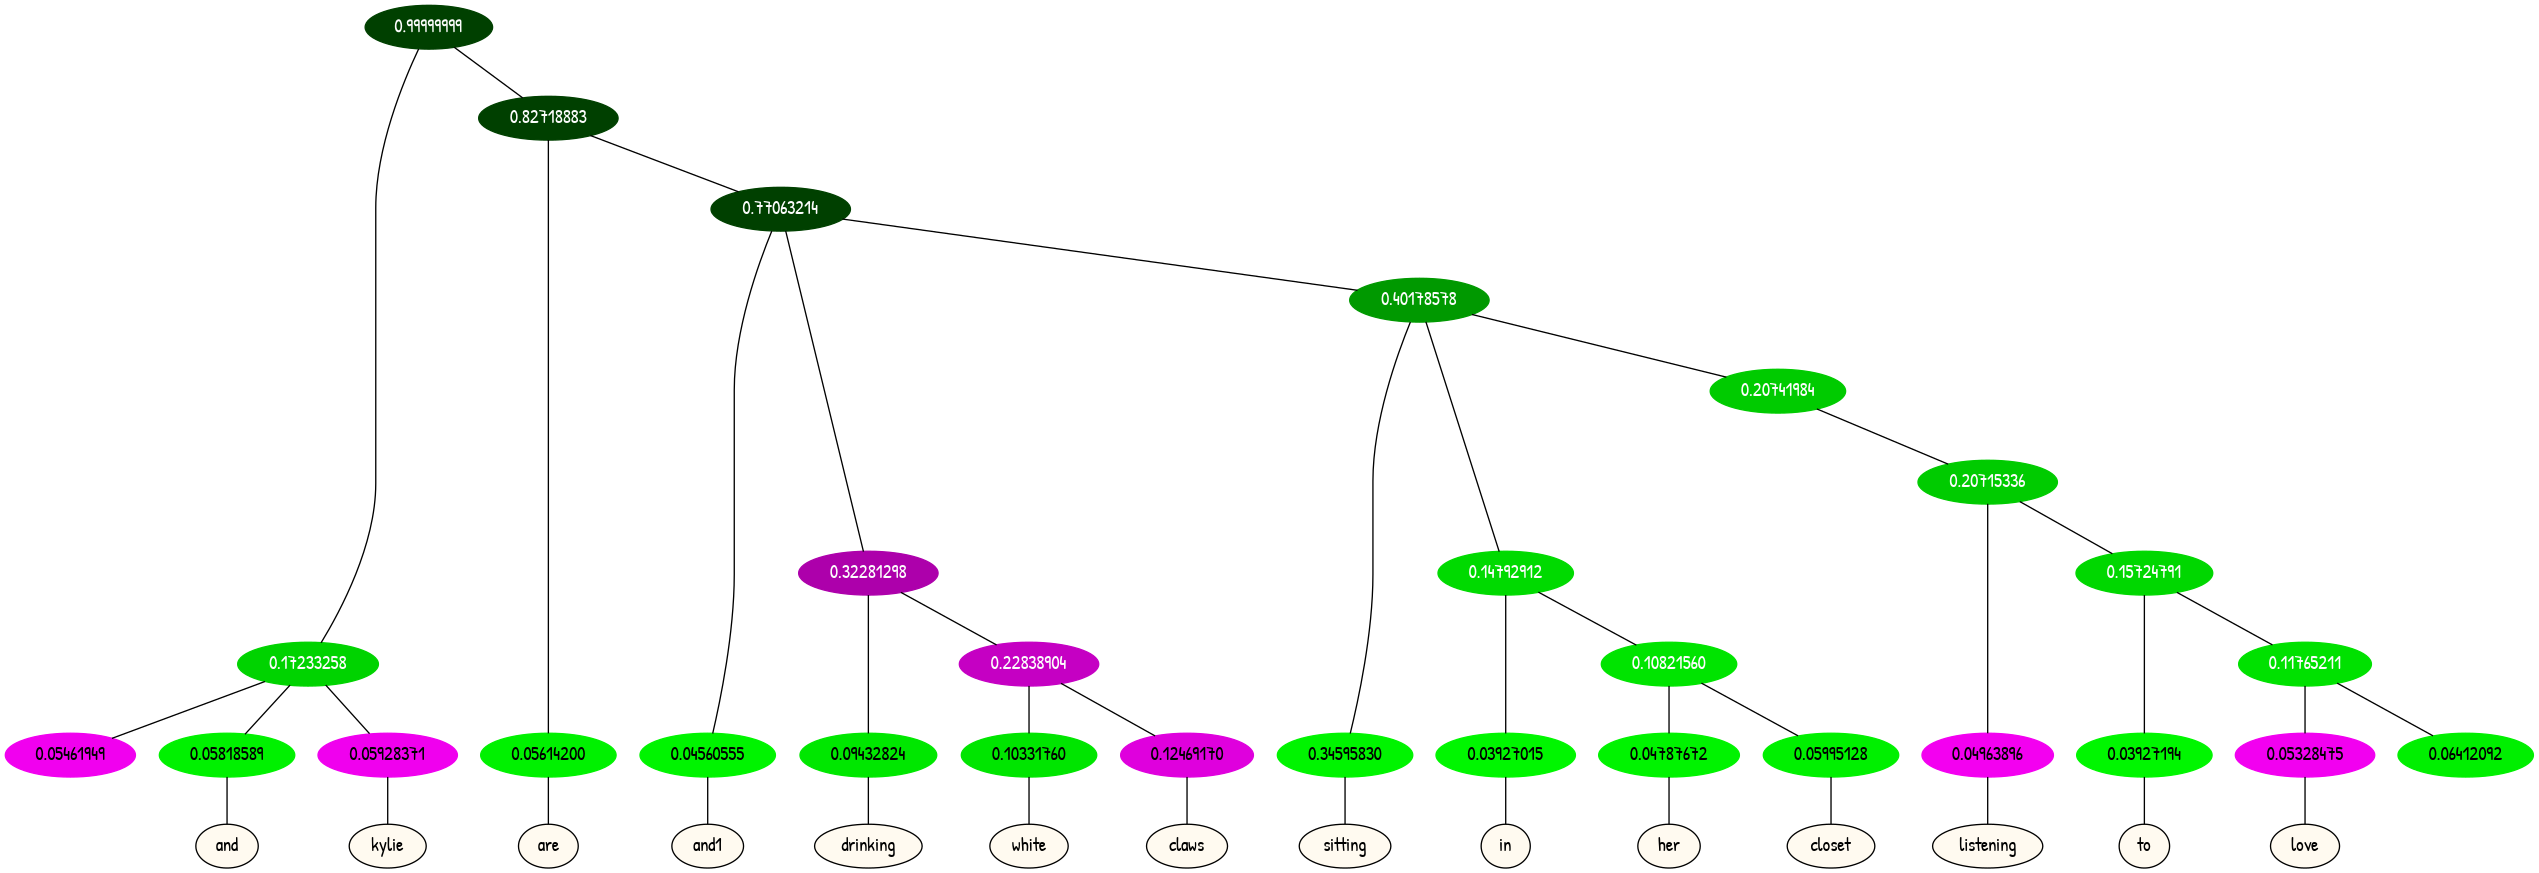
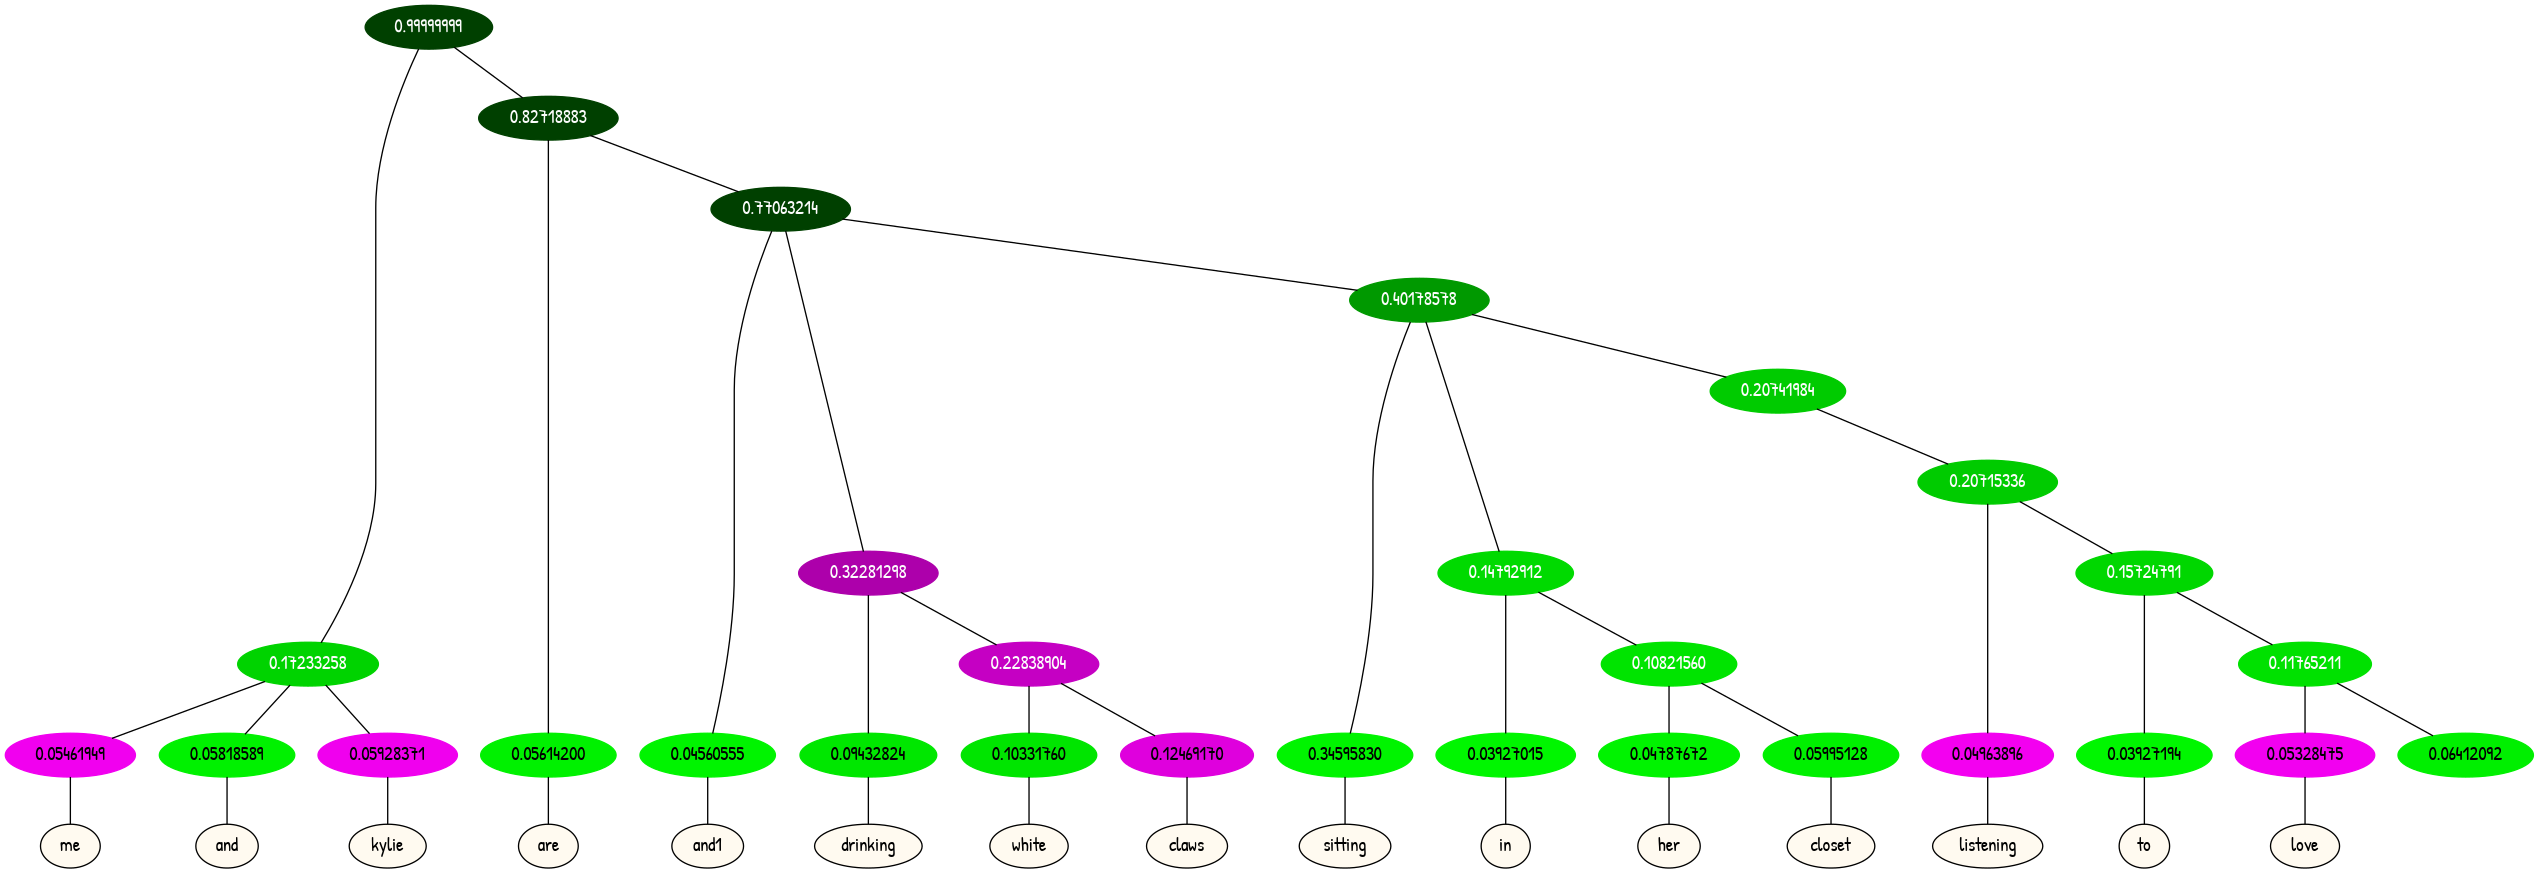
none -> (70, 846)
